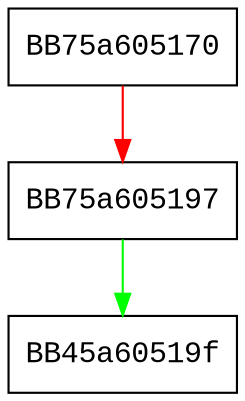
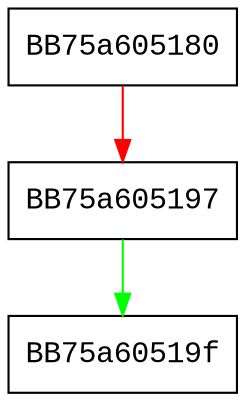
(123, 47) -> (123, 47)
(123, 354) -> (123, 354)
